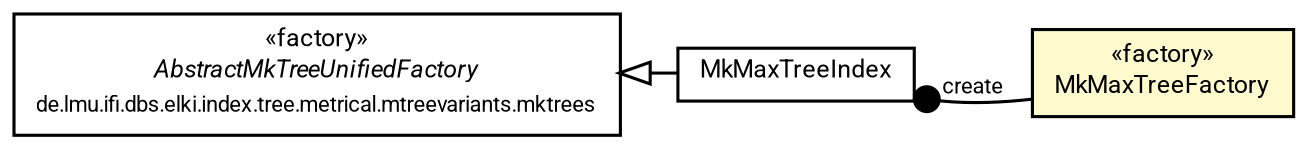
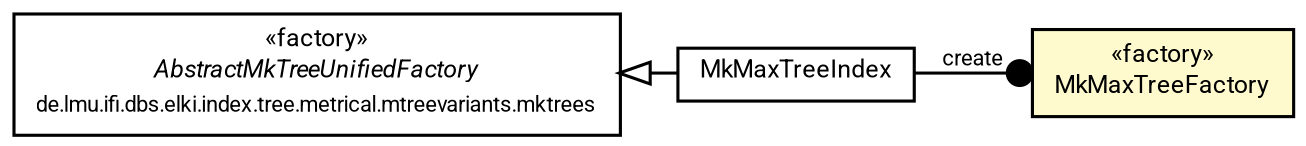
(986, 102) -> (960, 73)
